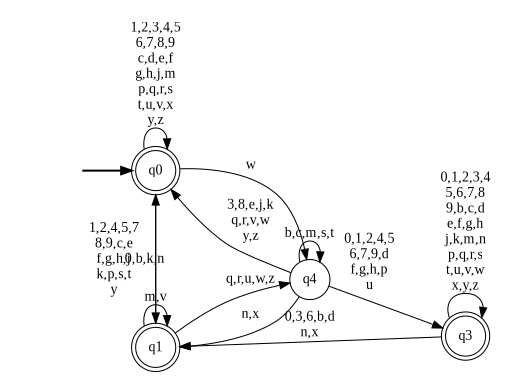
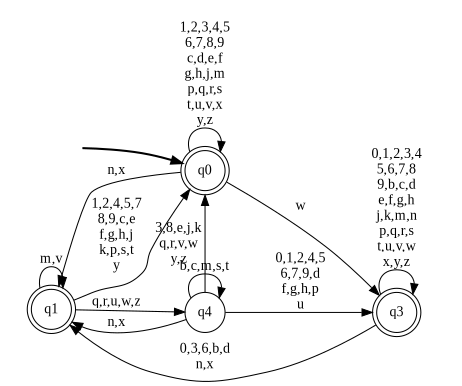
(260, 184) -> (303, 230)
(145, 259) -> (117, 170)
